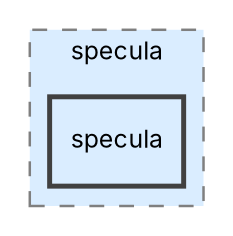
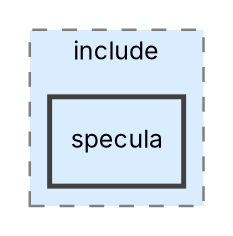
(117, 53) -> (117, 53)
